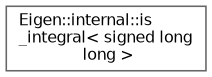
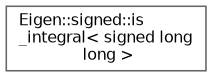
(106, 39) -> (106, 39)
